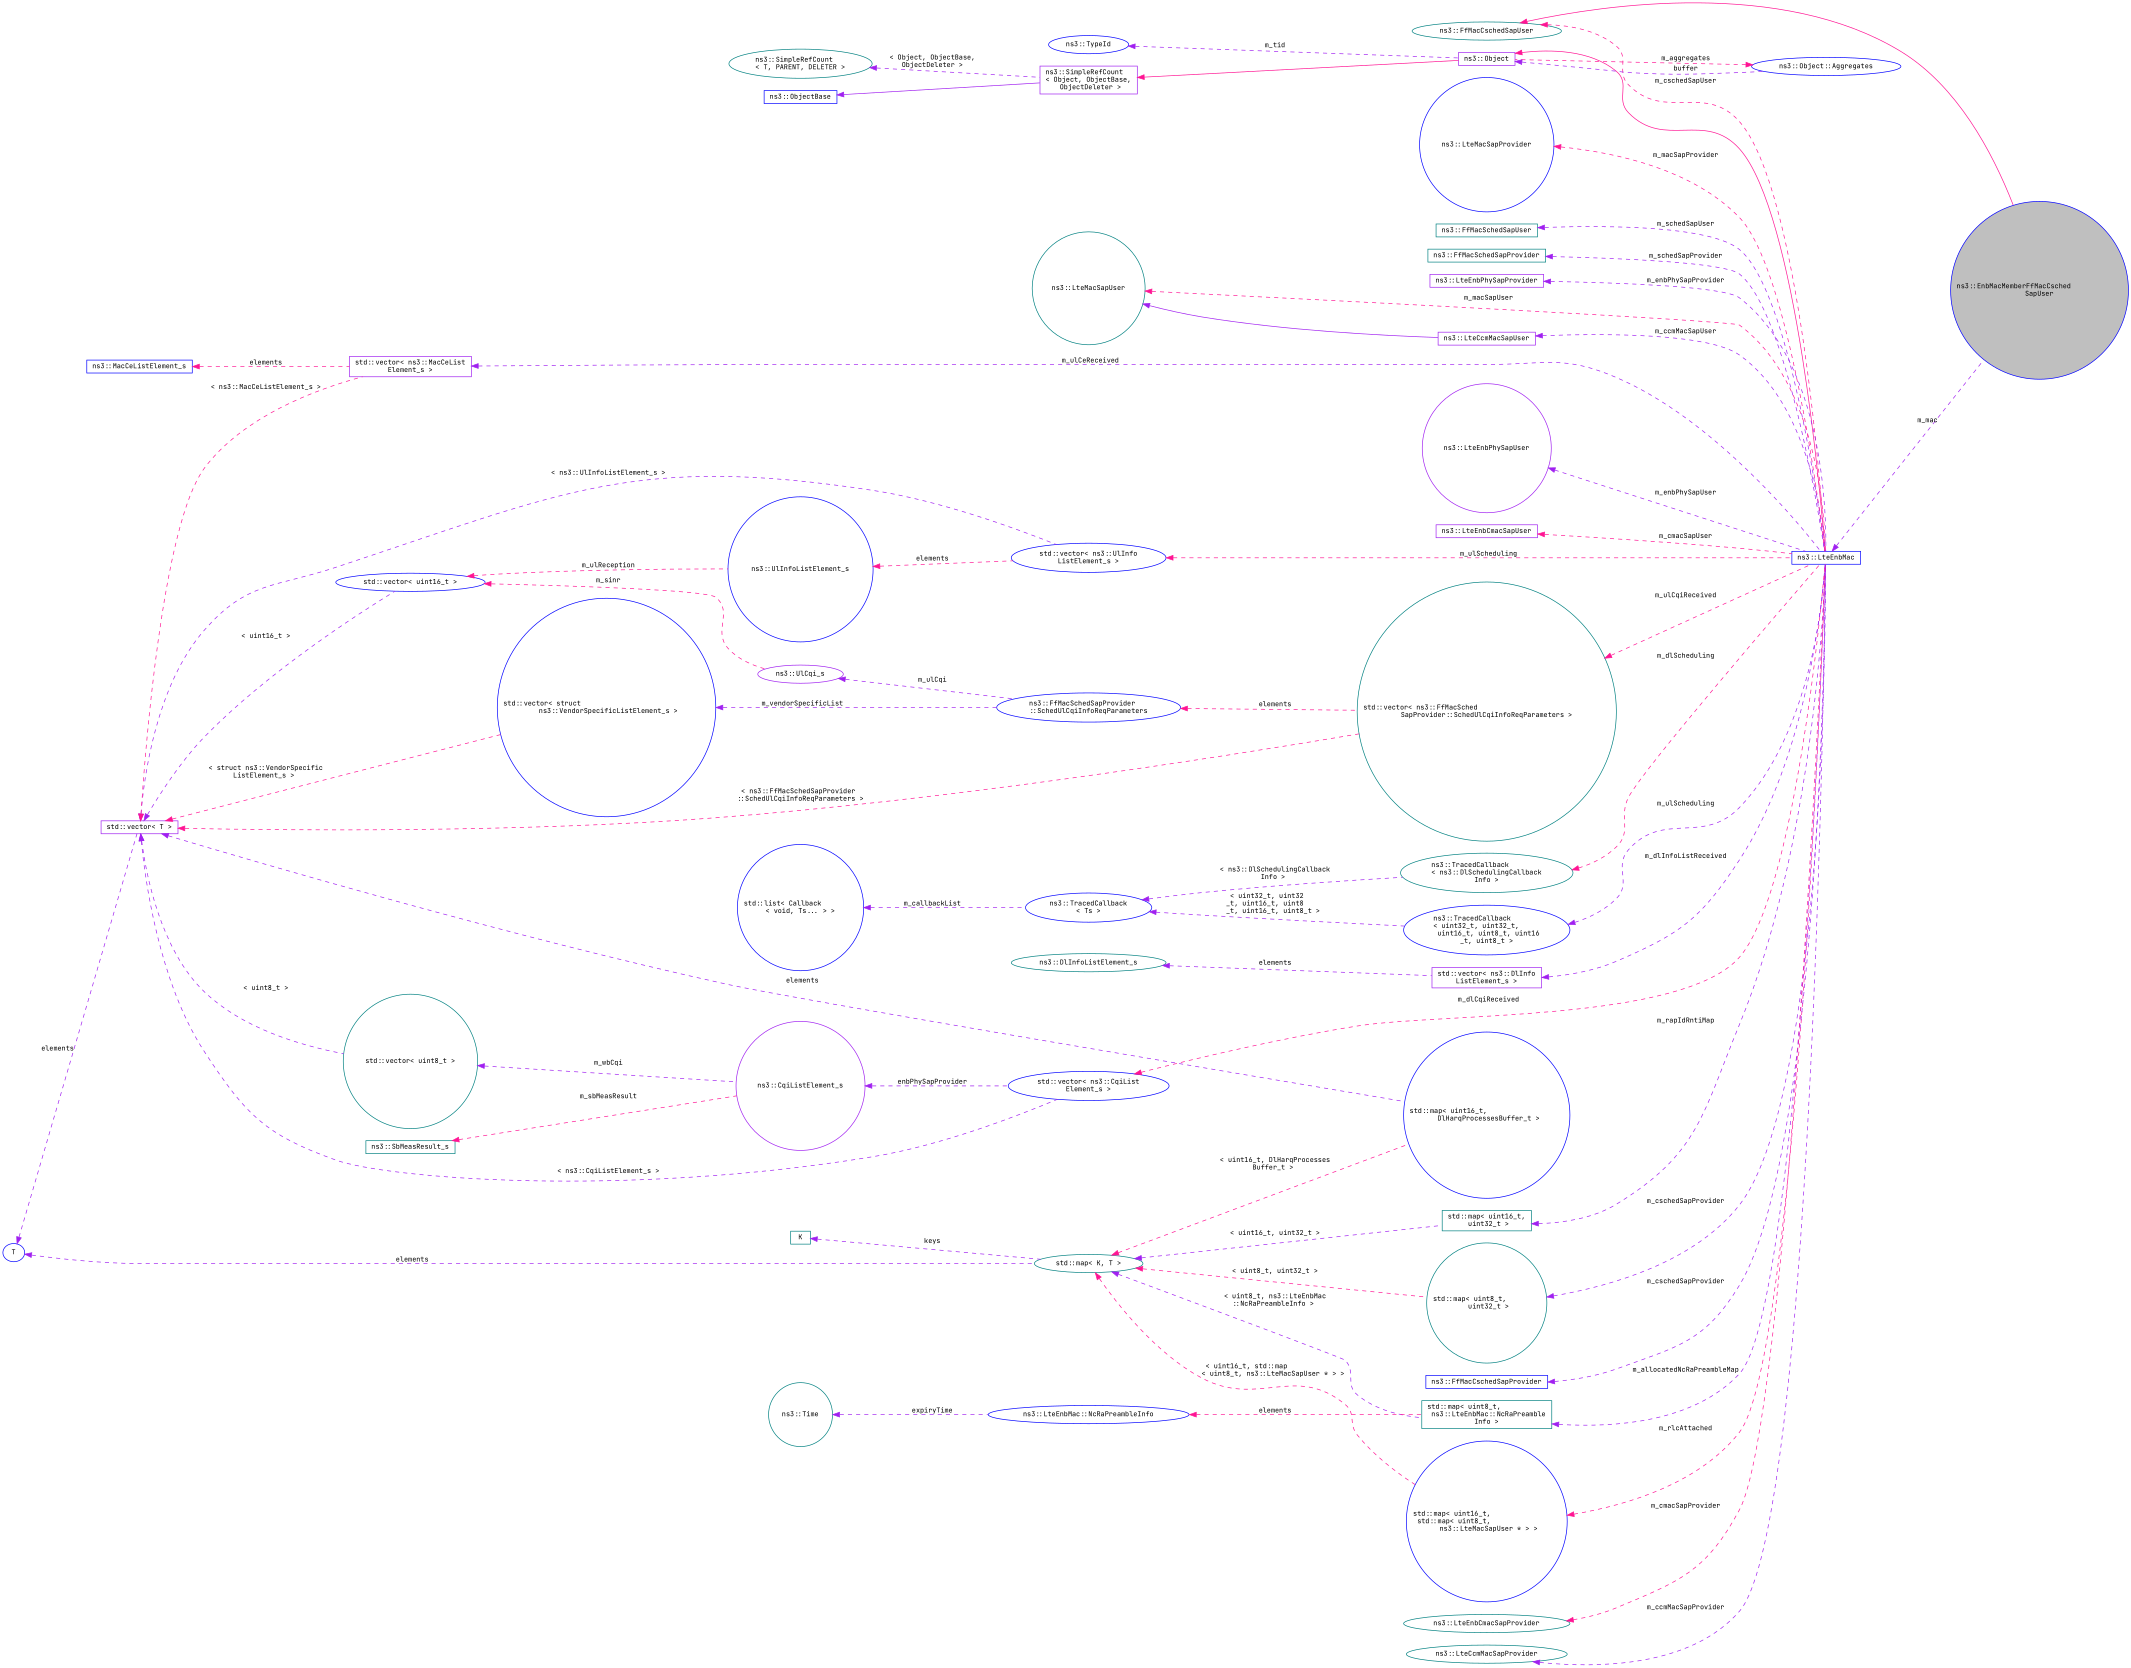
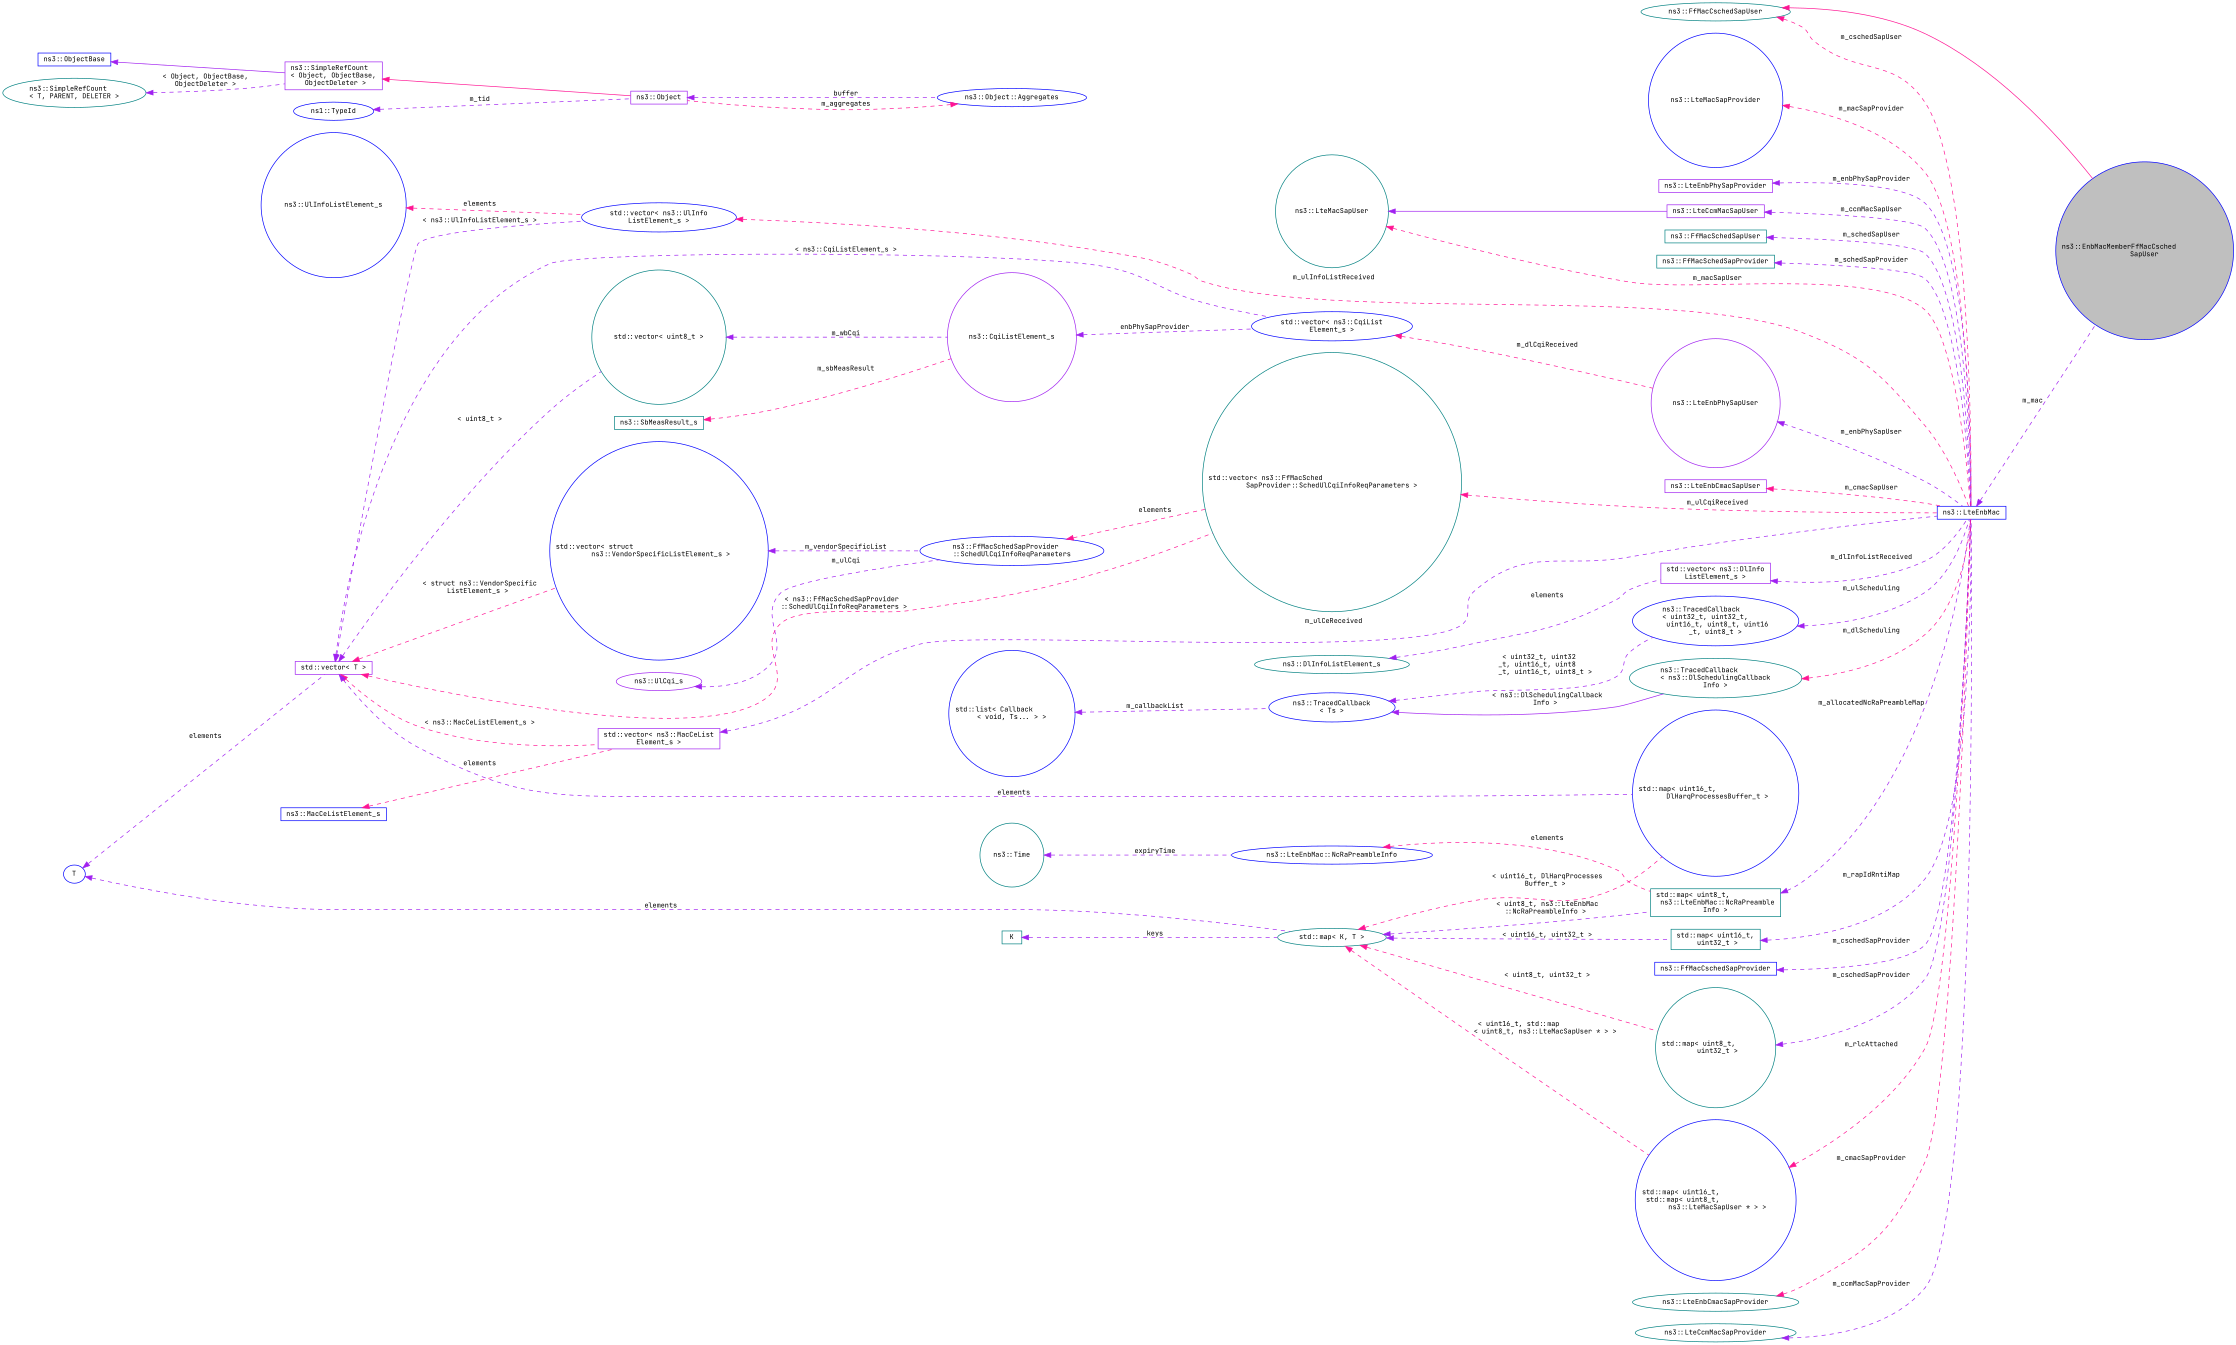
(1089, 45) -> (334, 111)
(1771, 217) -> none
(1487, 554) -> (1332, 278)
(410, 582) -> none
(1276, 886) -> (1532, 714)
(1645, 998) -> (1528, 360)
